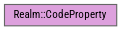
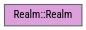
(61, 15) -> (43, 15)
